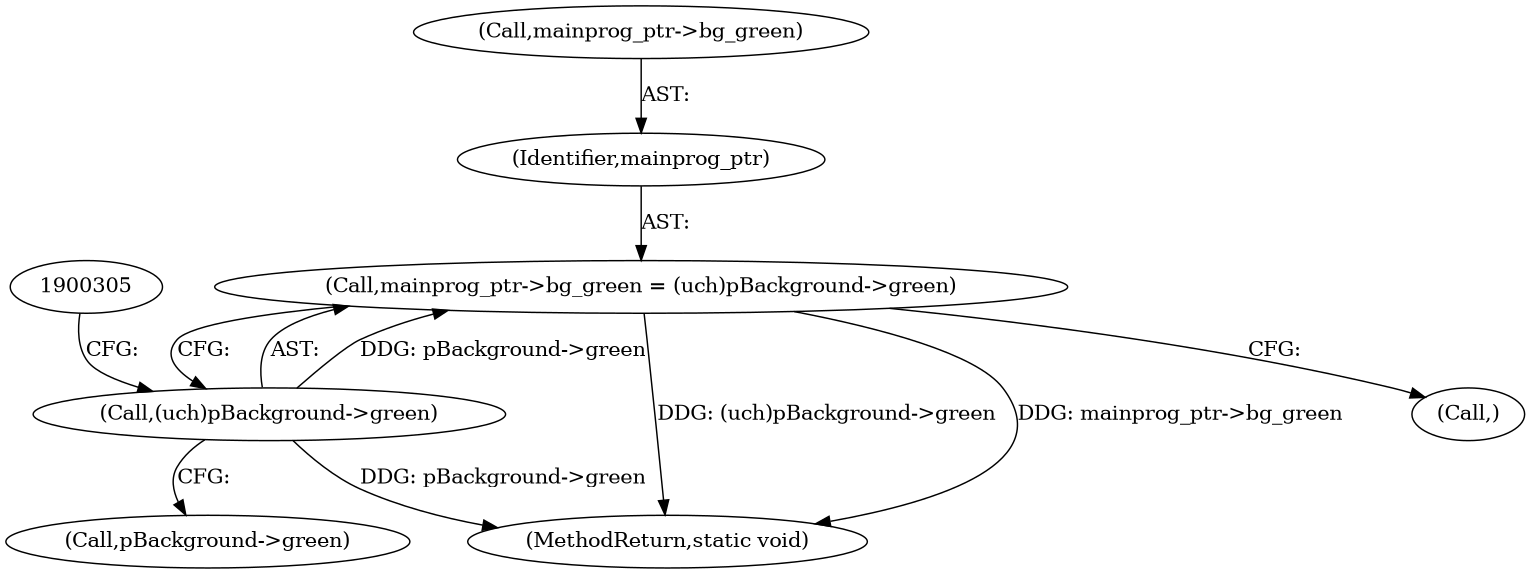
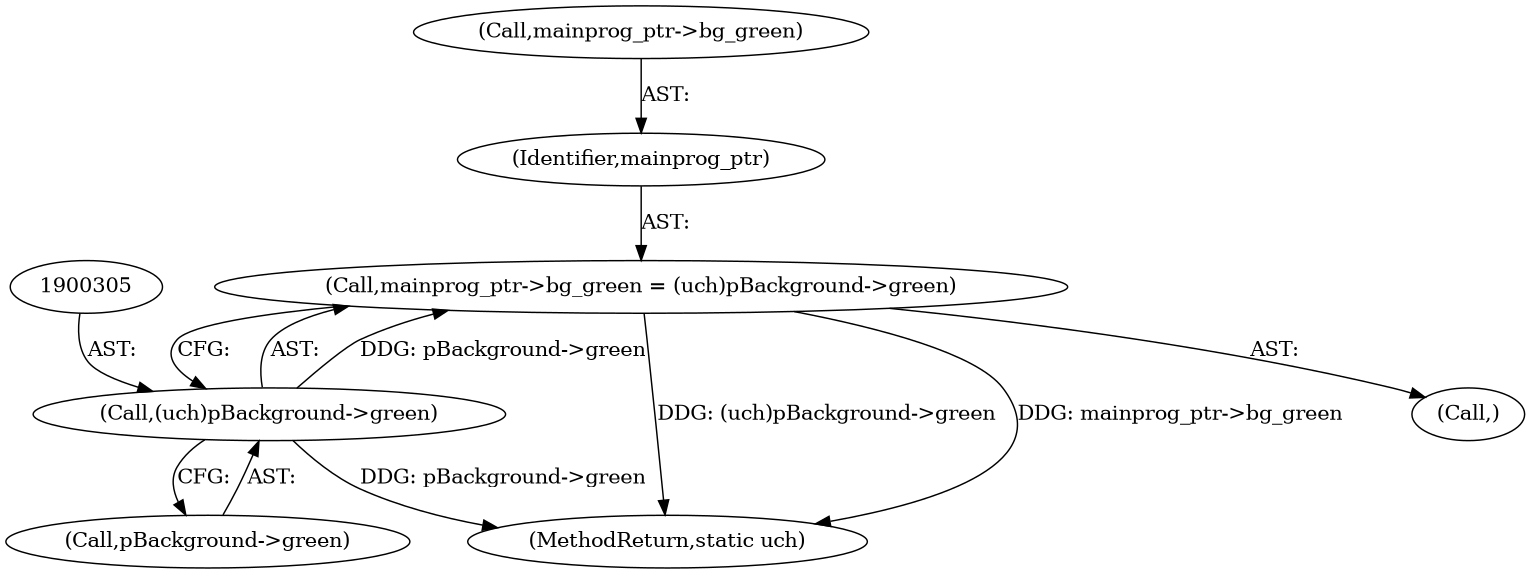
(116, 351) -> (116, 351)
(1278, 351) -> (1278, 351)
none -> (239, 485)
(668, 542) -> (668, 542)
